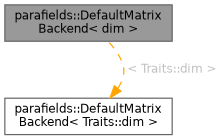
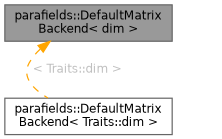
(122, 63) -> (27, 76)
